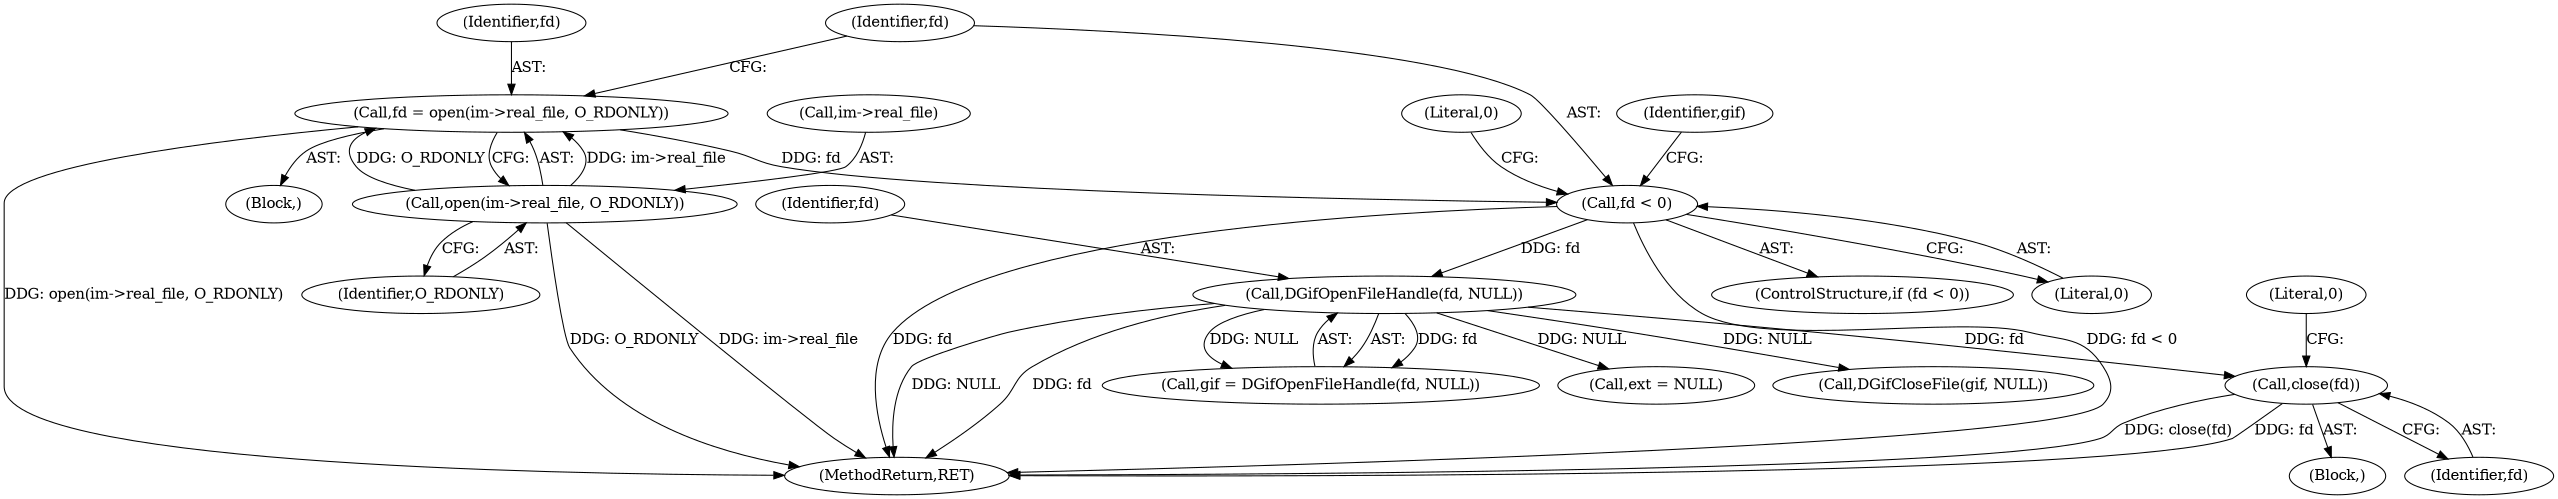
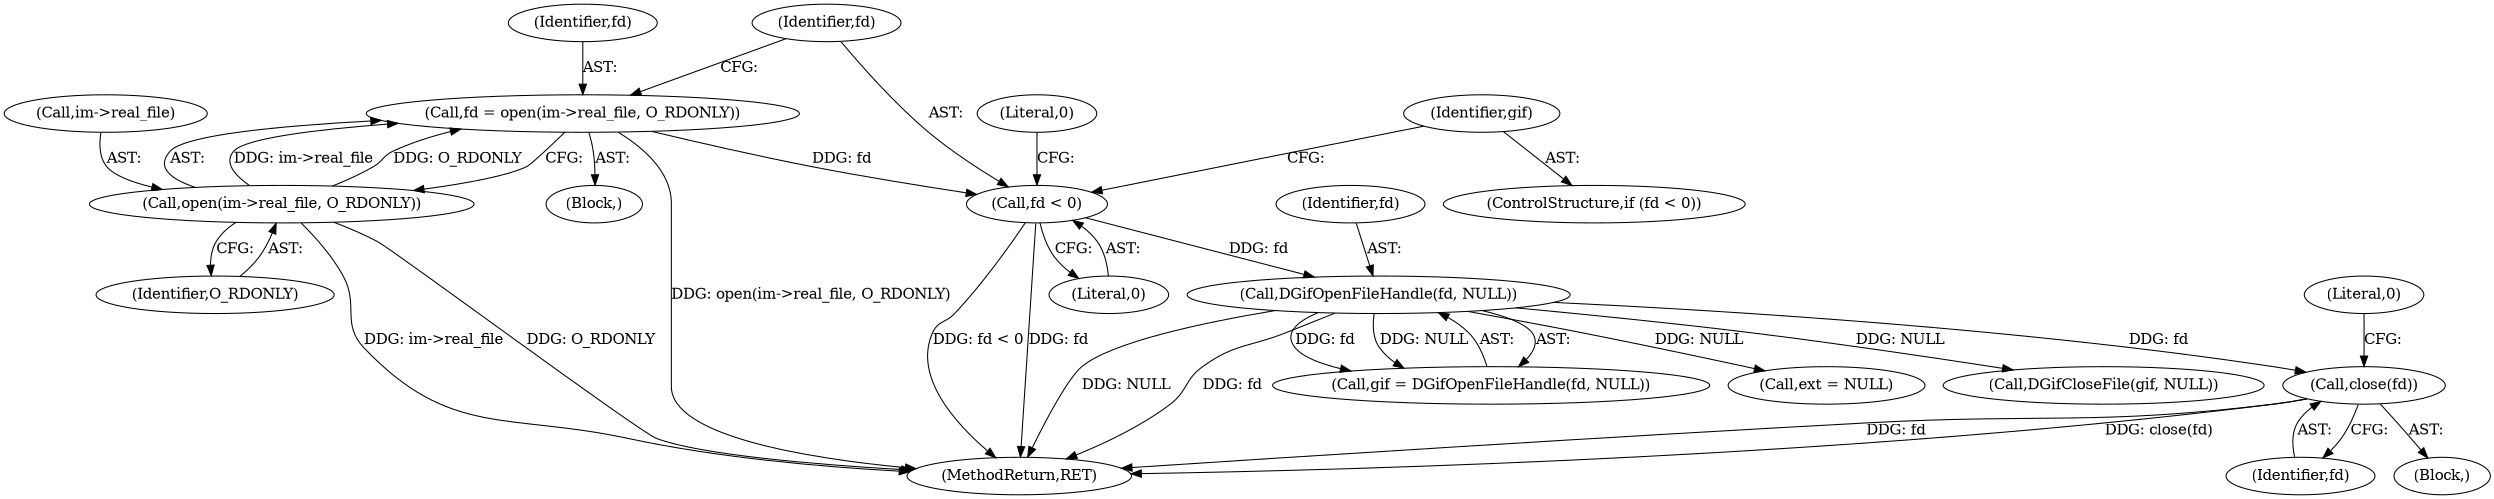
(1737, 246) -> (1533, 155)
